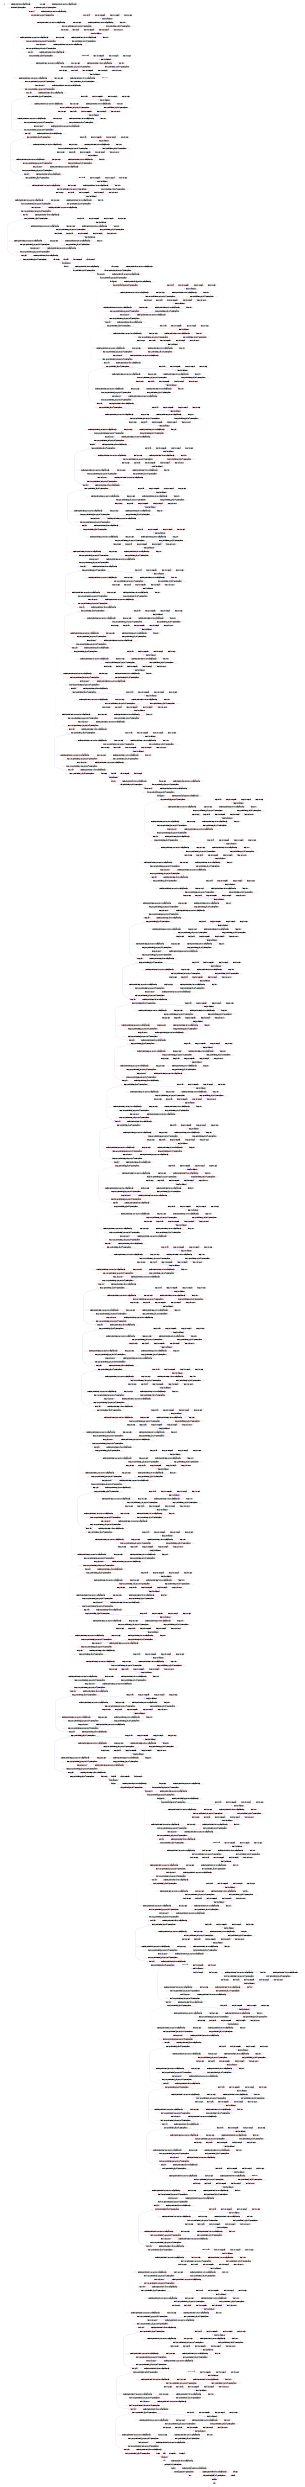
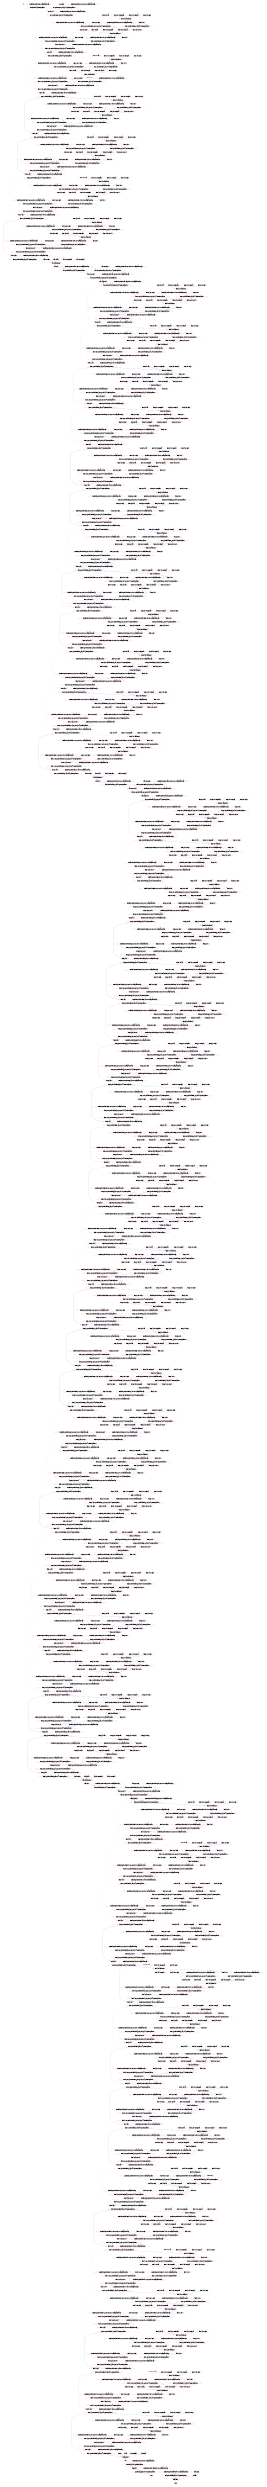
(88, 71) -> none
